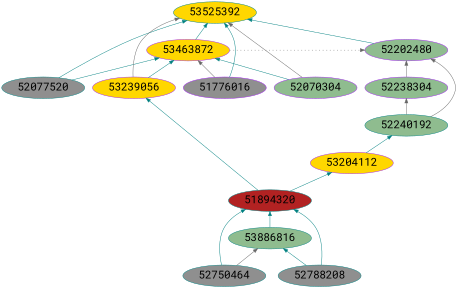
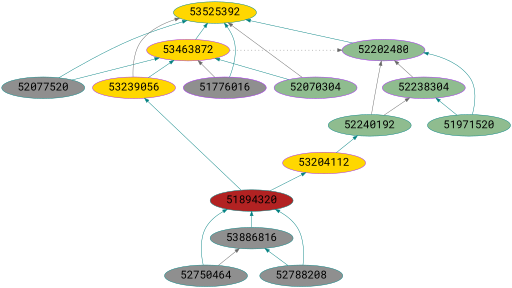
none -> (469, 125)
(270, 238) -> (252, 238)
